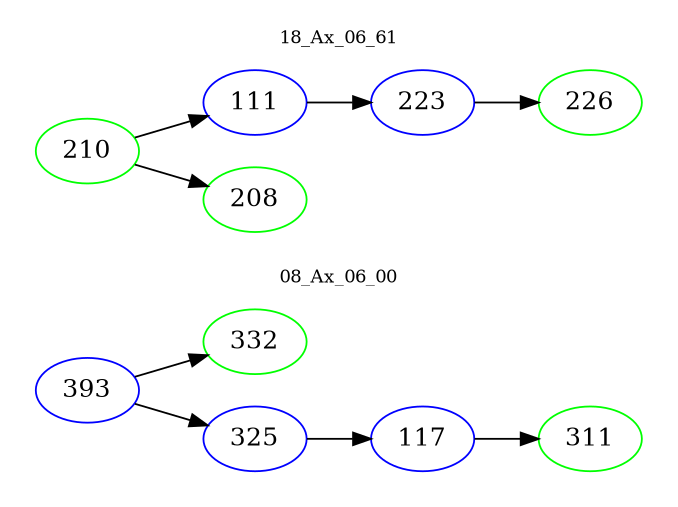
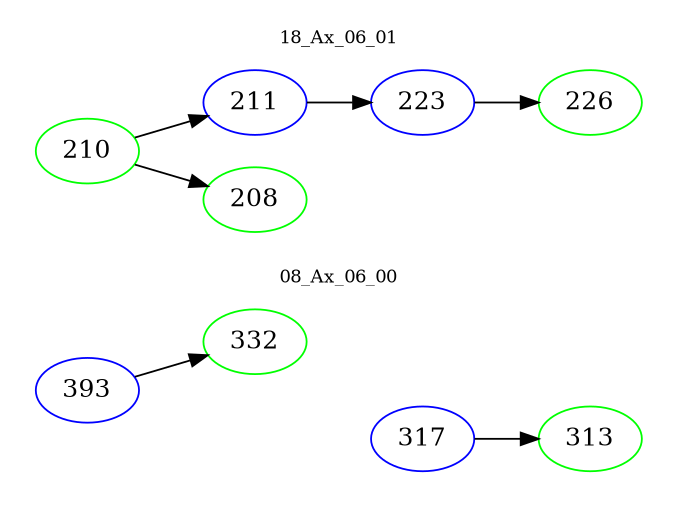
(339, 39) -> (339, 39)
(255, 103) -> (255, 103)
(255, 439) -> none
(423, 439) -> (423, 439)
(590, 439) -> (590, 439)
